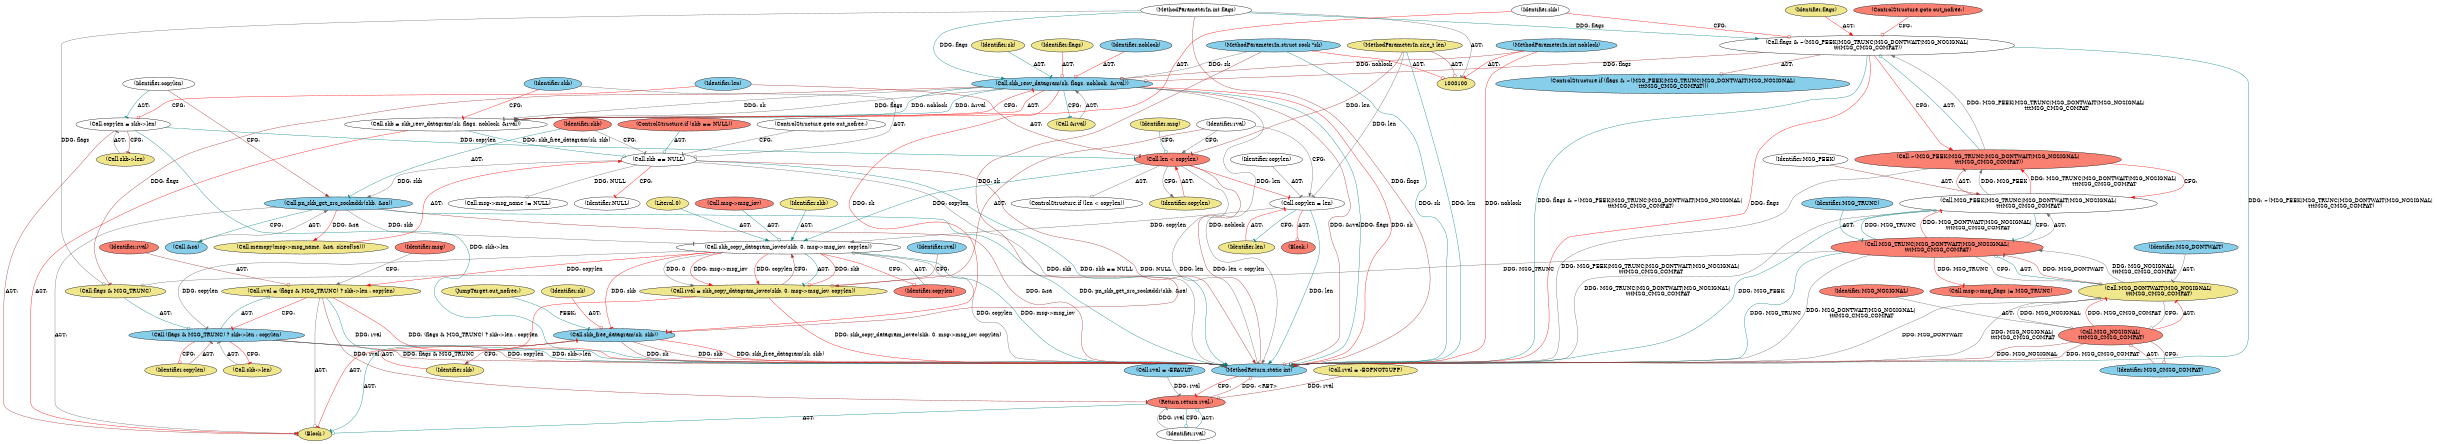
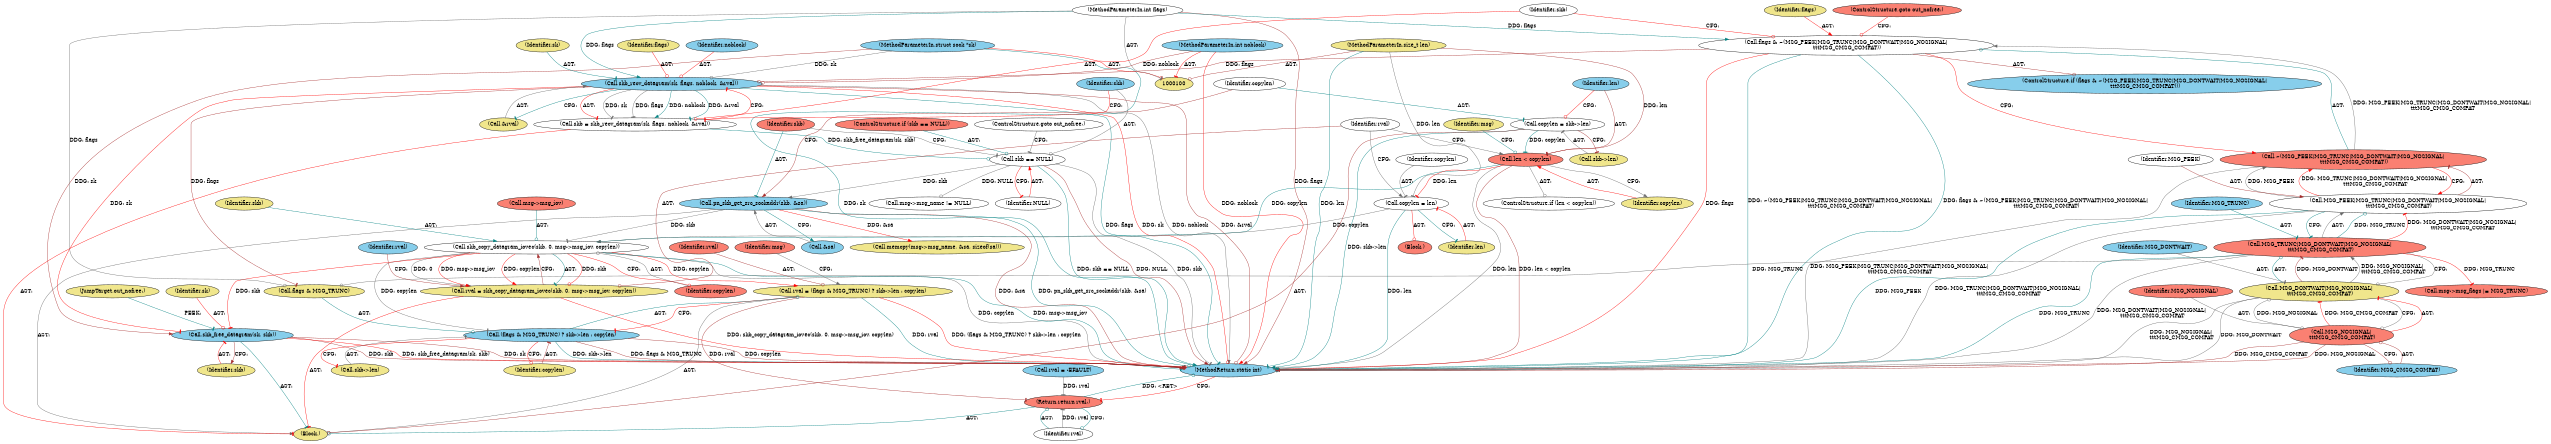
(471, 178) -> (1031, 184)
(668, 204) -> none
(1365, 370) -> none
(1231, 390) -> (1138, 384)
